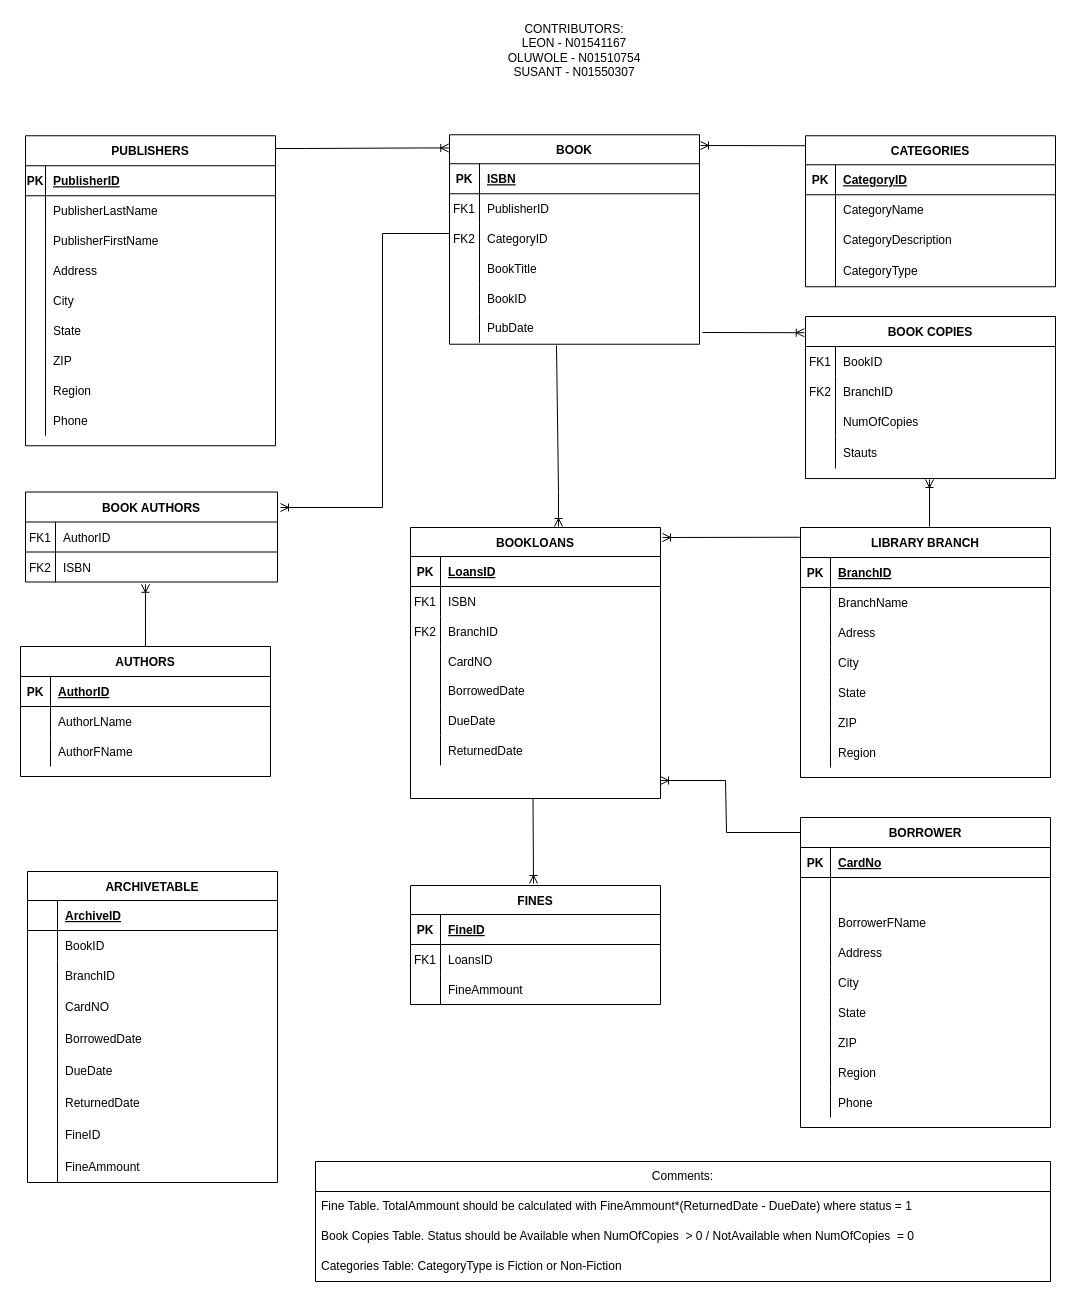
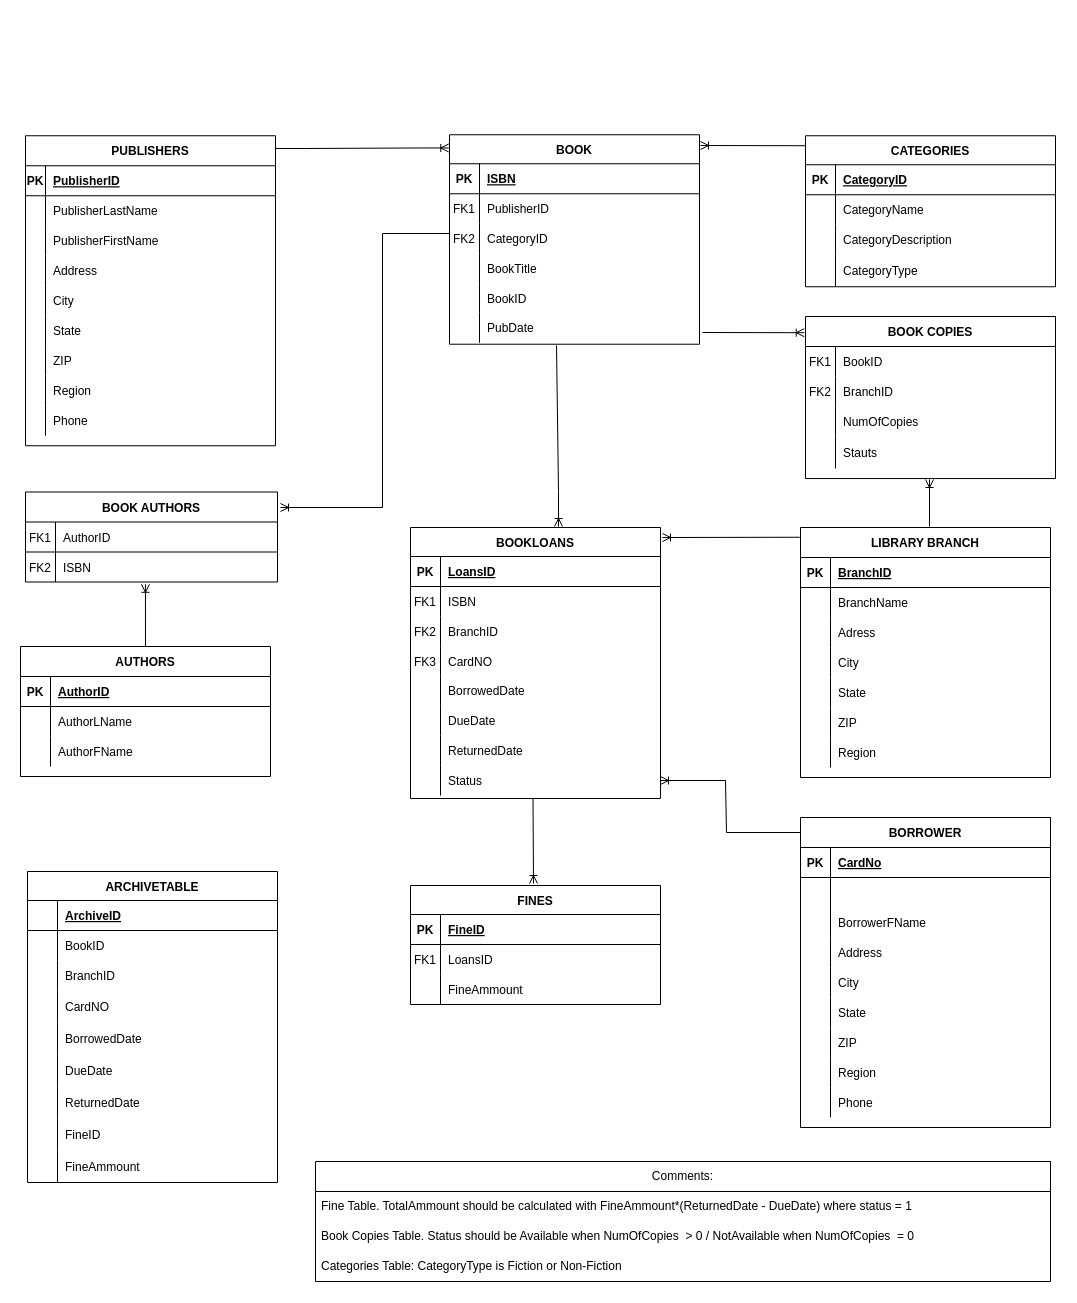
(575, 51) -> none
none -> (426, 661)
none -> (551, 781)
